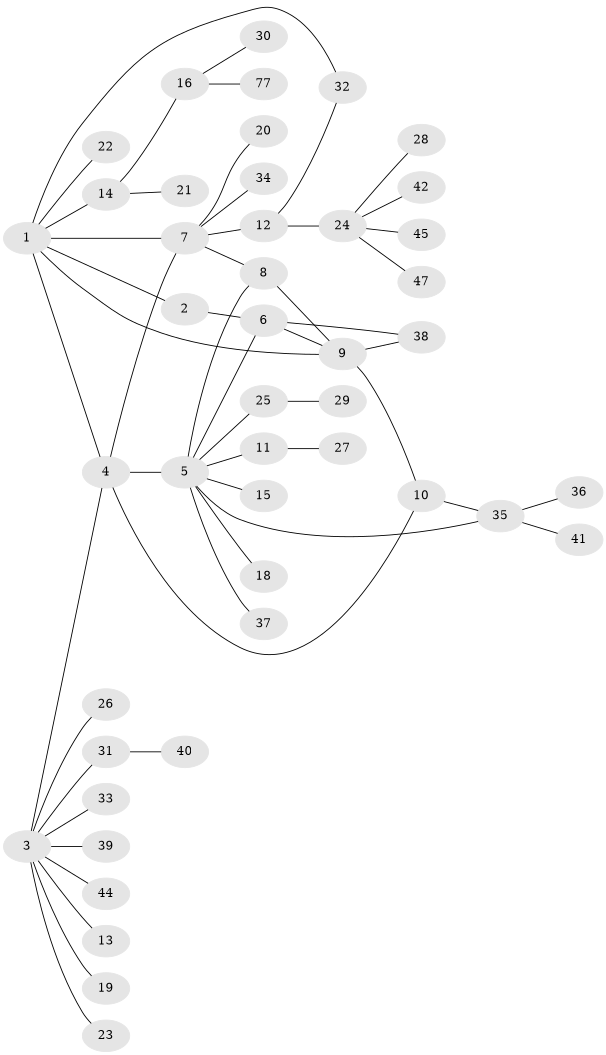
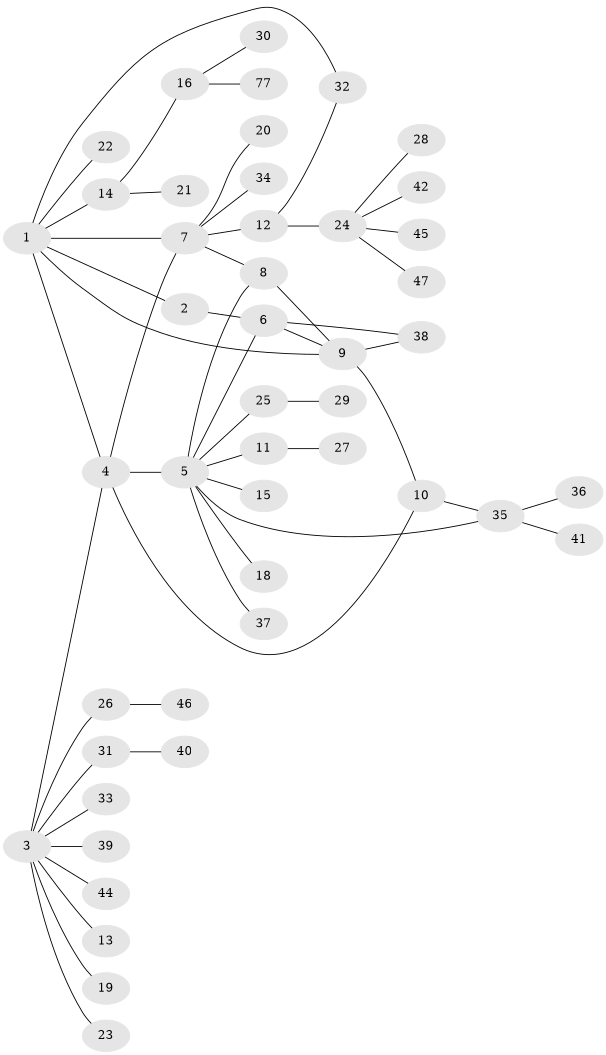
none -> (185, 705)
